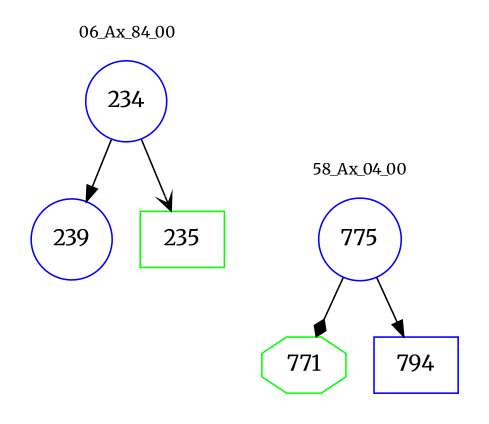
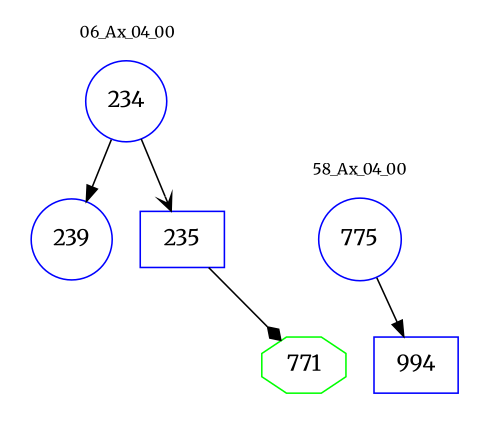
(128, 34) -> (128, 34)
(182, 239) -> (182, 239)
(334, 299) -> (223, 282)
(416, 365) -> (416, 365)
